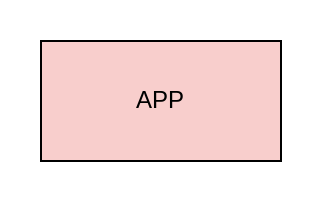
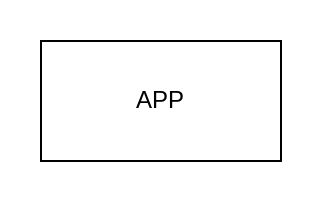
(161, 101) -> (161, 101)
